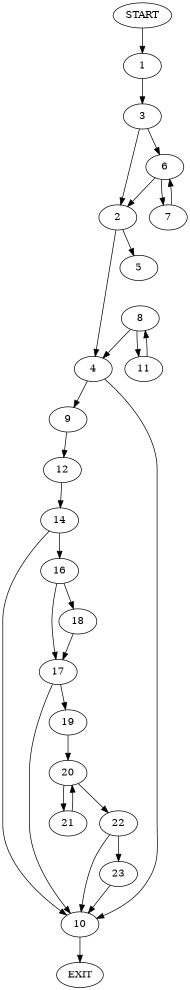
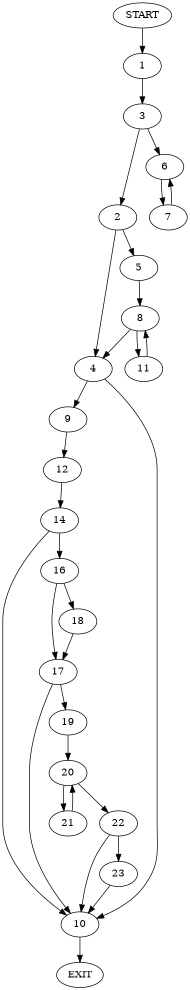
(144, 190) -> none
none -> (139, 290)
